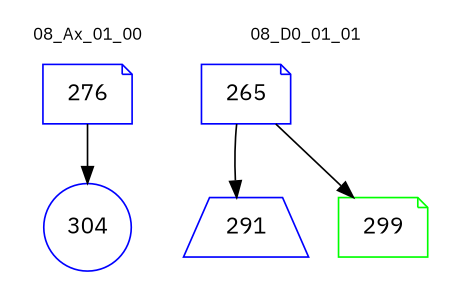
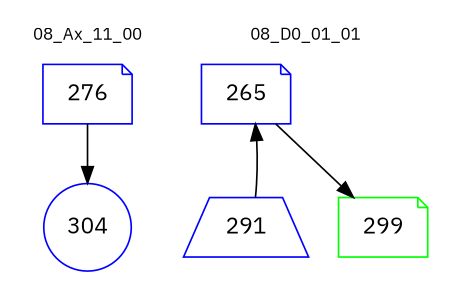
(88, 36) -> (88, 36)
(235, 152) -> (257, 169)
